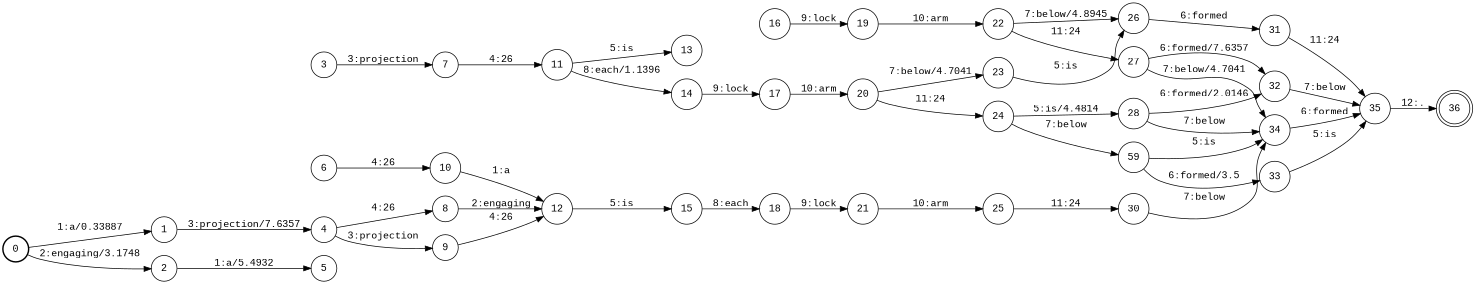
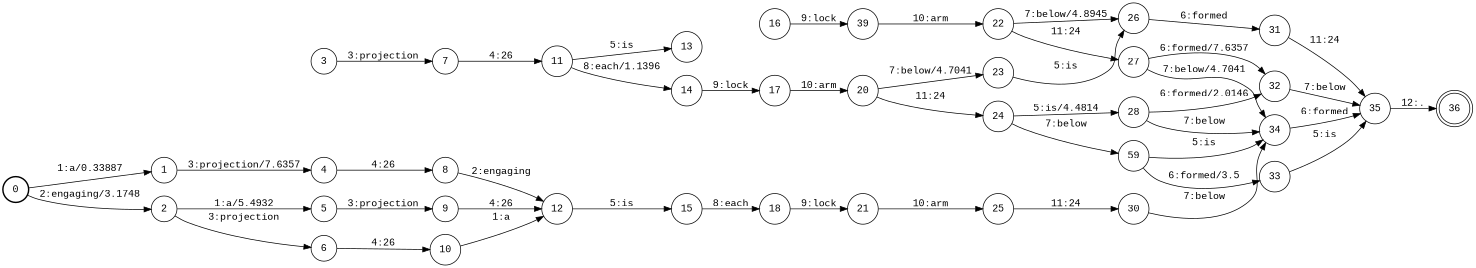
(863, 24) -> (863, 24)
none -> (238, 237)
(379, 247) -> (381, 209)
